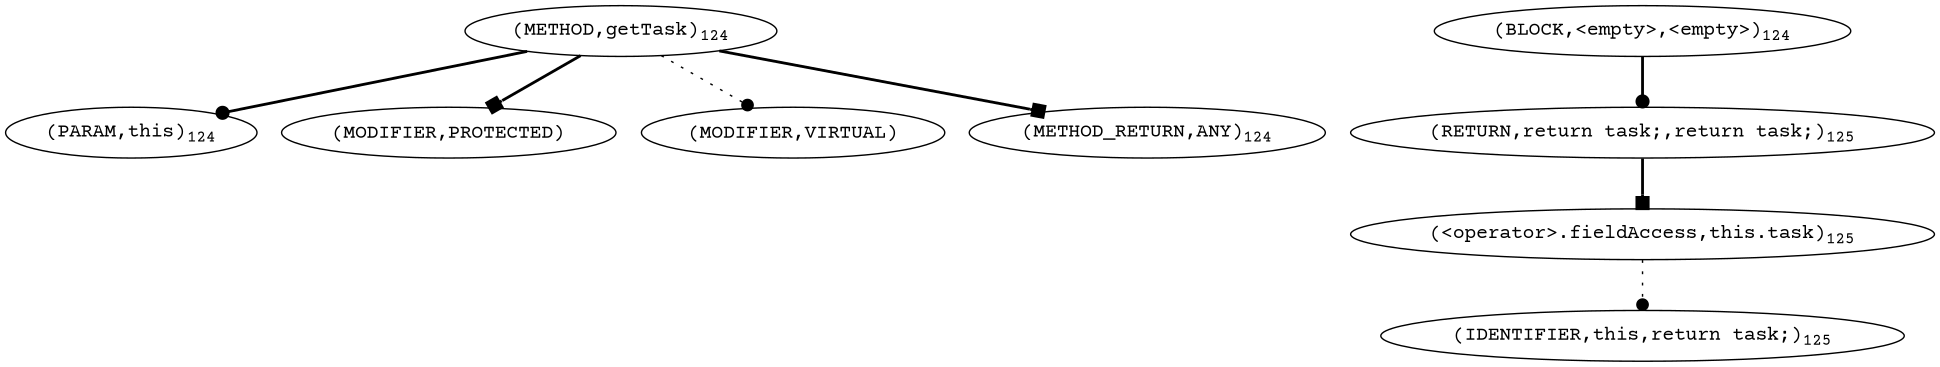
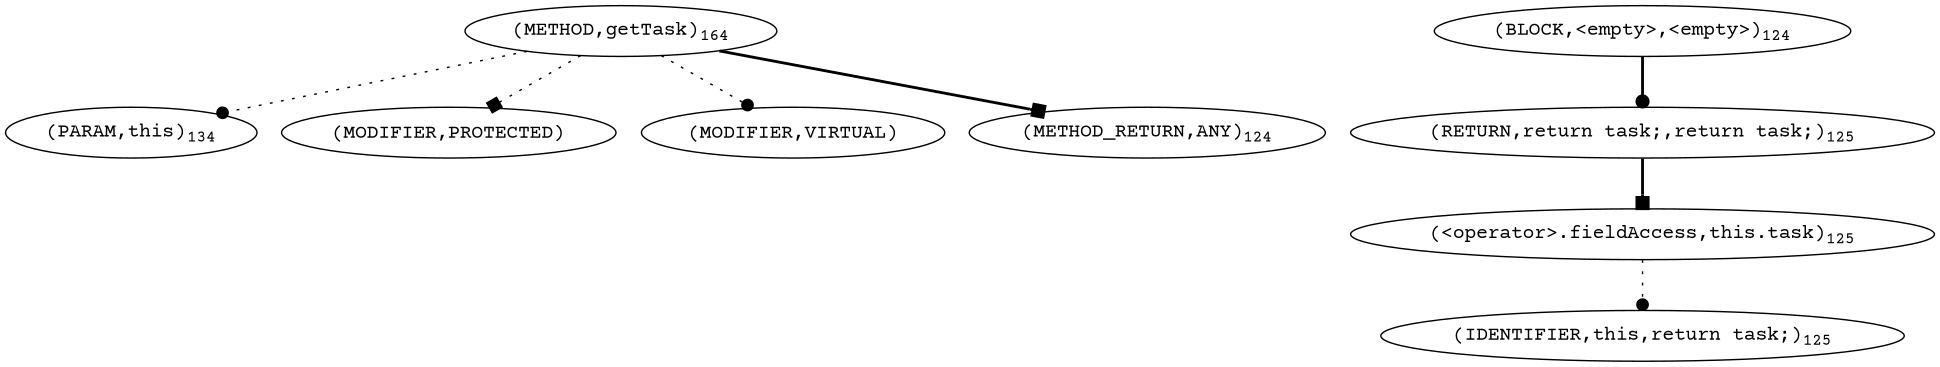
(715, 29) -> (715, 29)
(541, 78) -> (541, 78)
(378, 82) -> (378, 82)
(202, 131) -> (202, 131)
